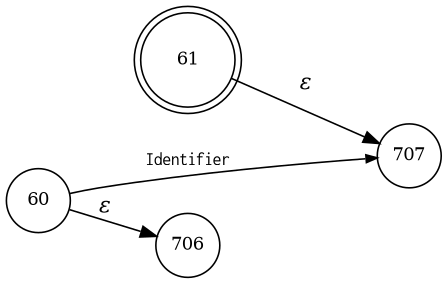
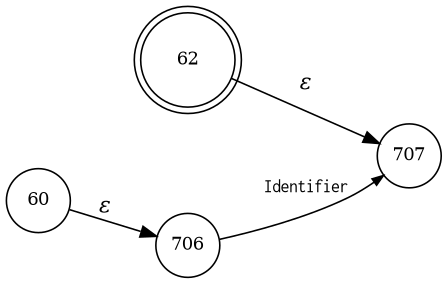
(188, 60) -> (188, 60)
(217, 172) -> (300, 217)
